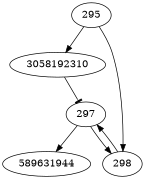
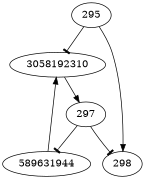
(76, 38) -> (76, 38)
(71, 88) -> (71, 88)
none -> (52, 118)
(68, 137) -> (68, 137)
(99, 139) -> (99, 139)
(110, 141) -> none
